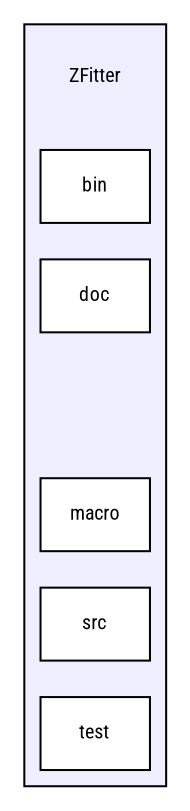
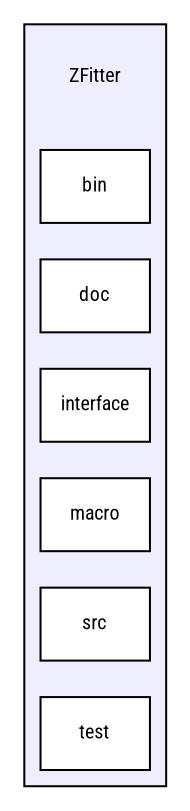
none -> (95, 405)
